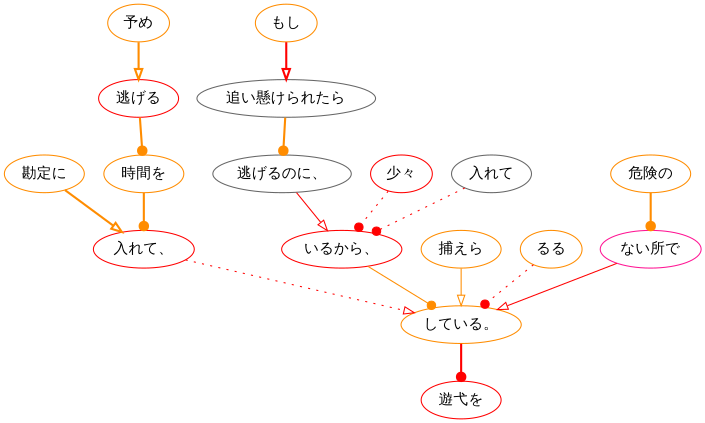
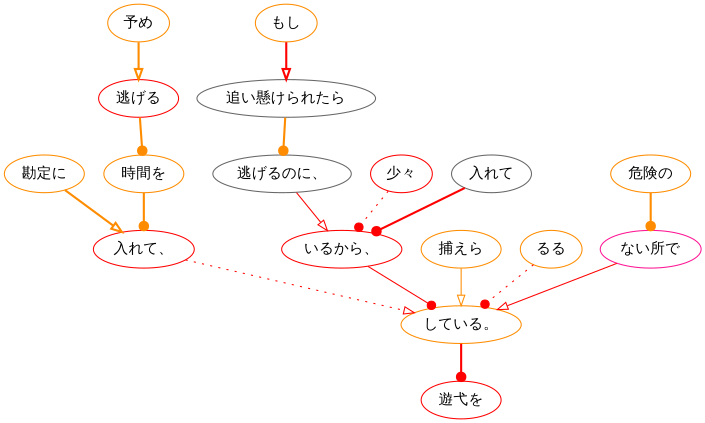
(423, 209) -> (423, 209)
(398, 285) -> (398, 285)
